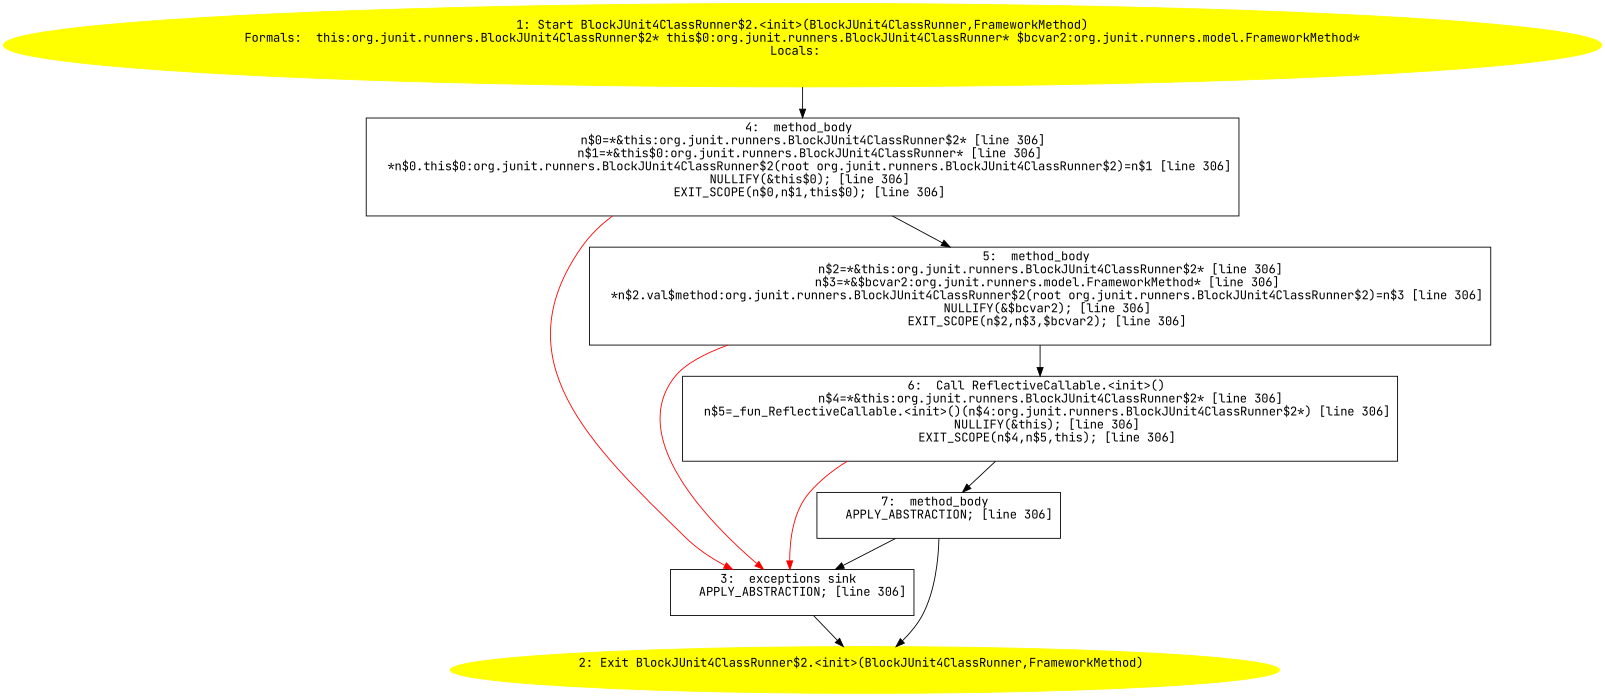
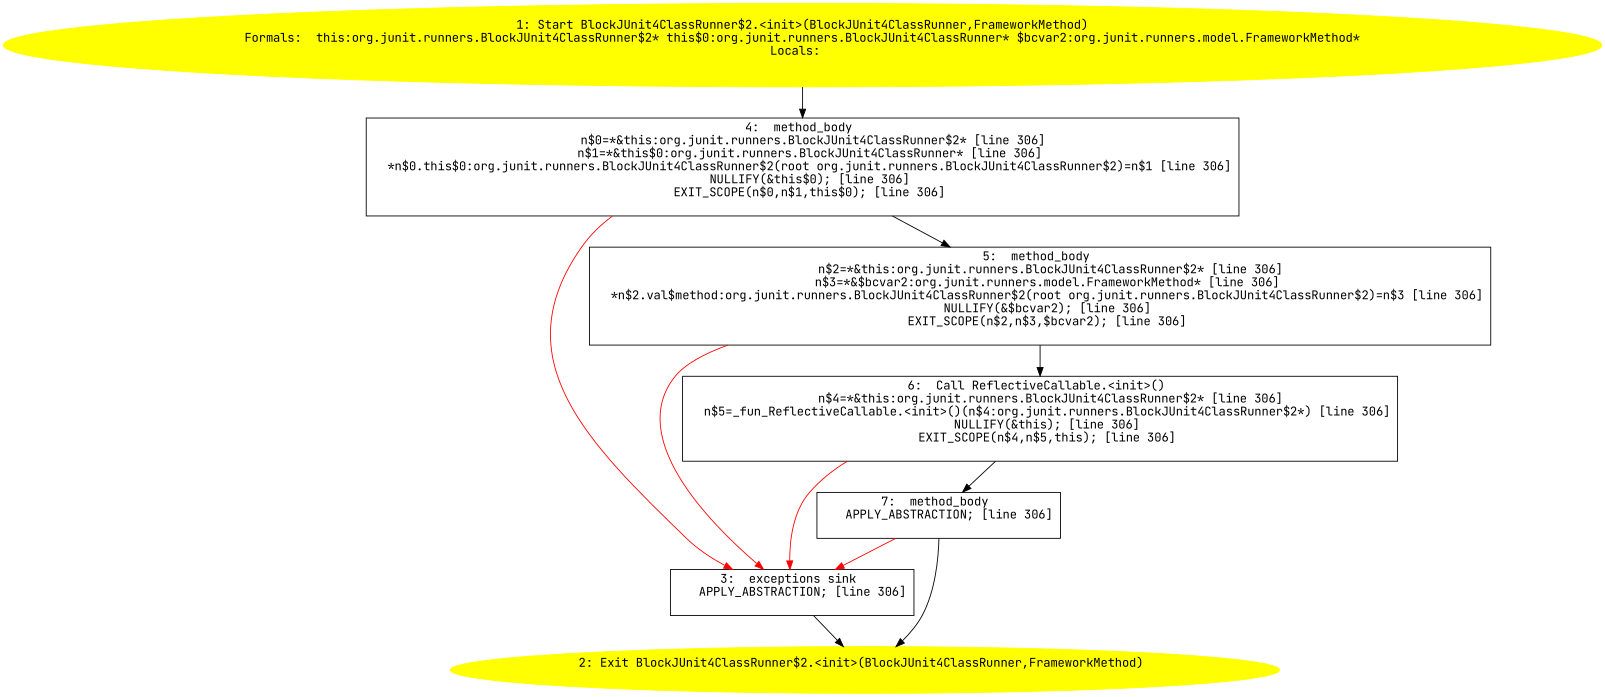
(869, 552) -> (869, 552)
